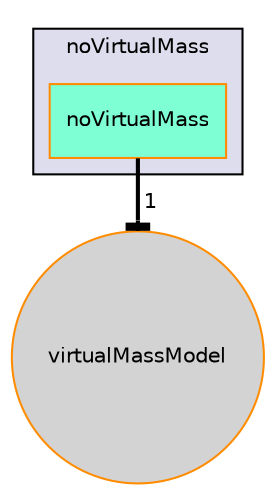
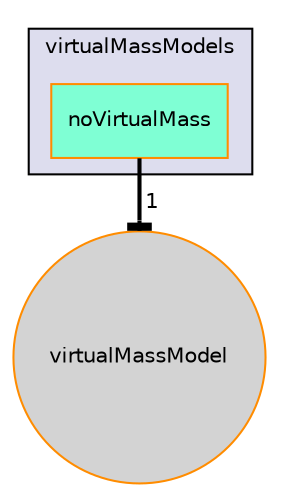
(138, 48) -> (141, 48)
